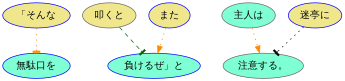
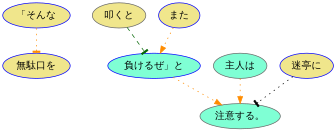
(36, 66) -> (36, 66)
none -> (194, 89)
